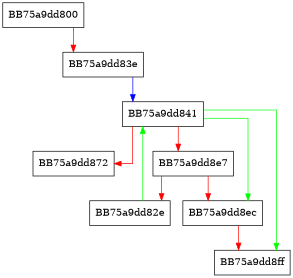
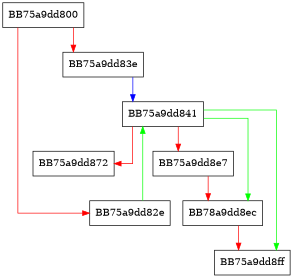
(162, 185) -> (18, 153)
(223, 213) -> (223, 213)
